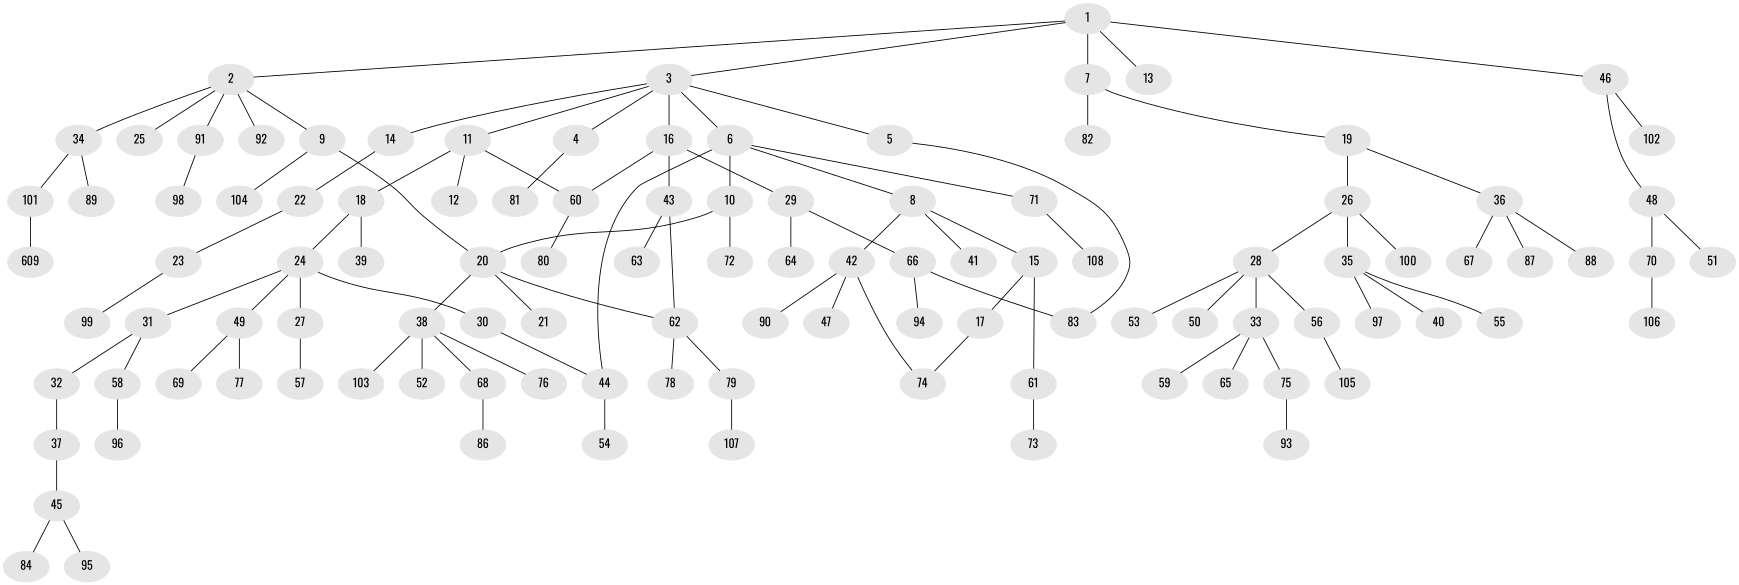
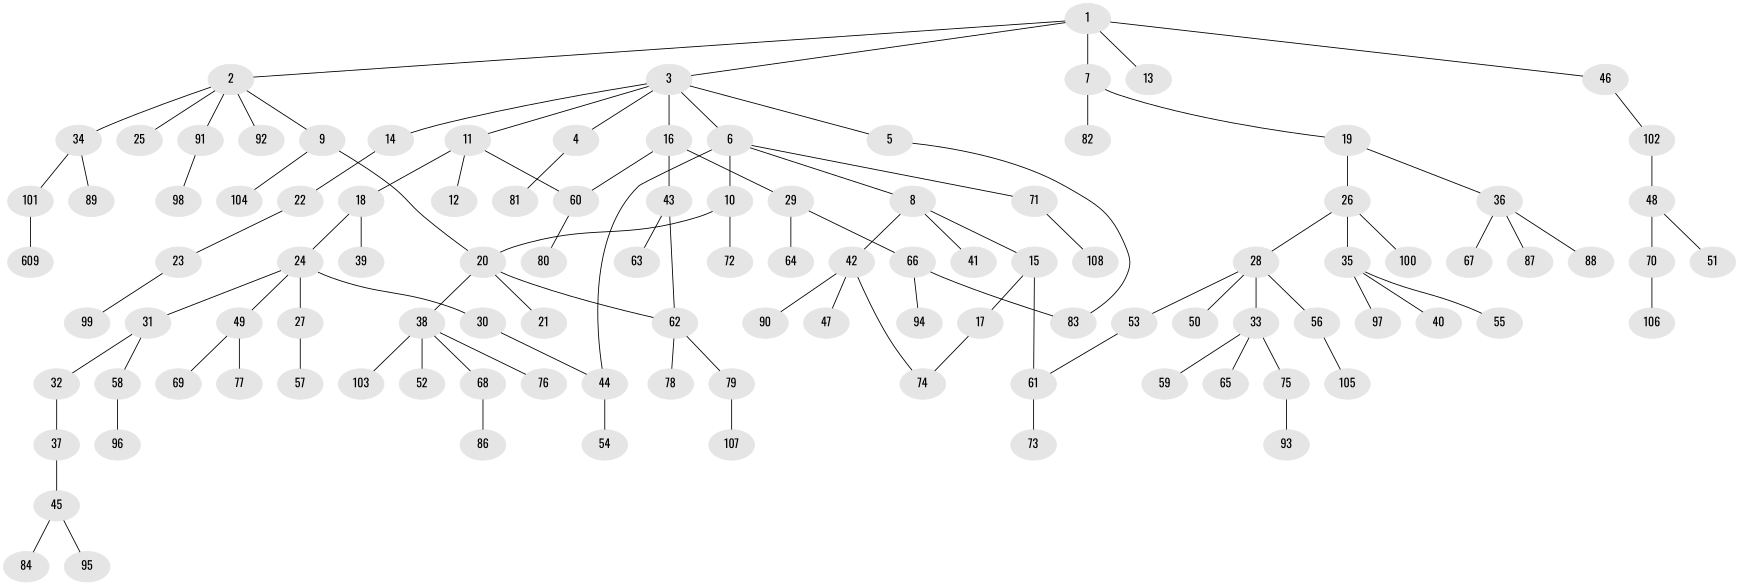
(1617, 144) -> (1652, 171)
none -> (1084, 354)
